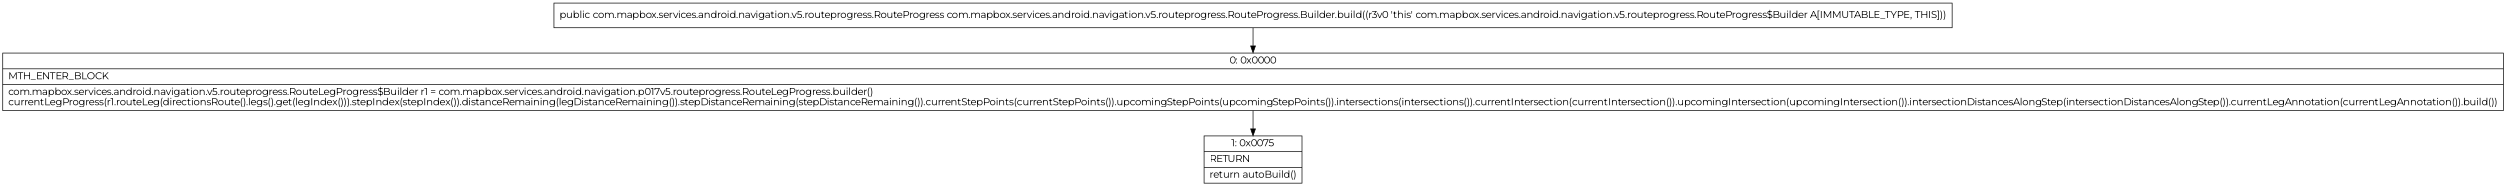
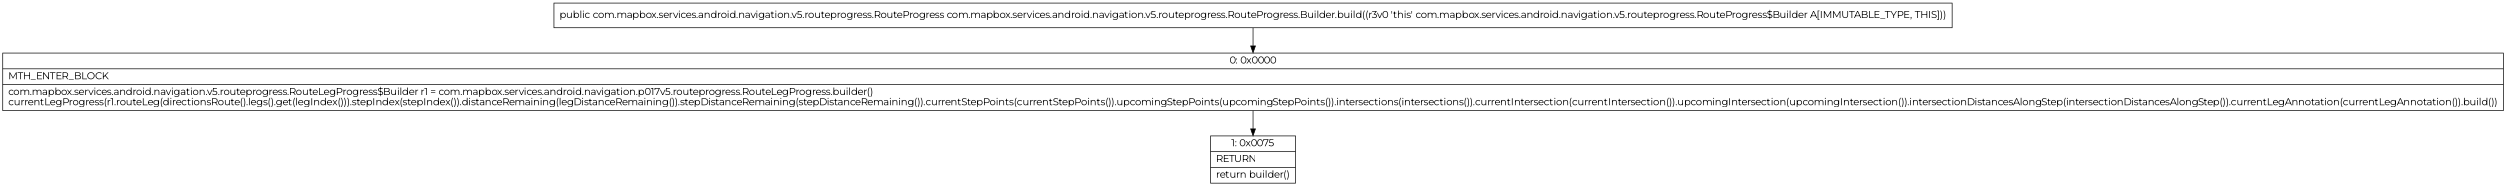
(1253, 175) -> (1253, 175)
